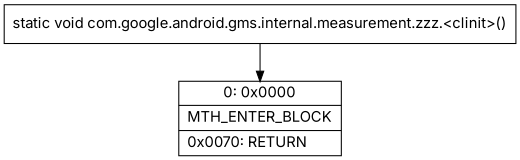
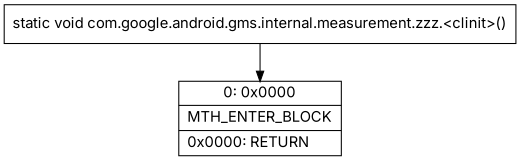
(253, 143) -> (254, 143)
